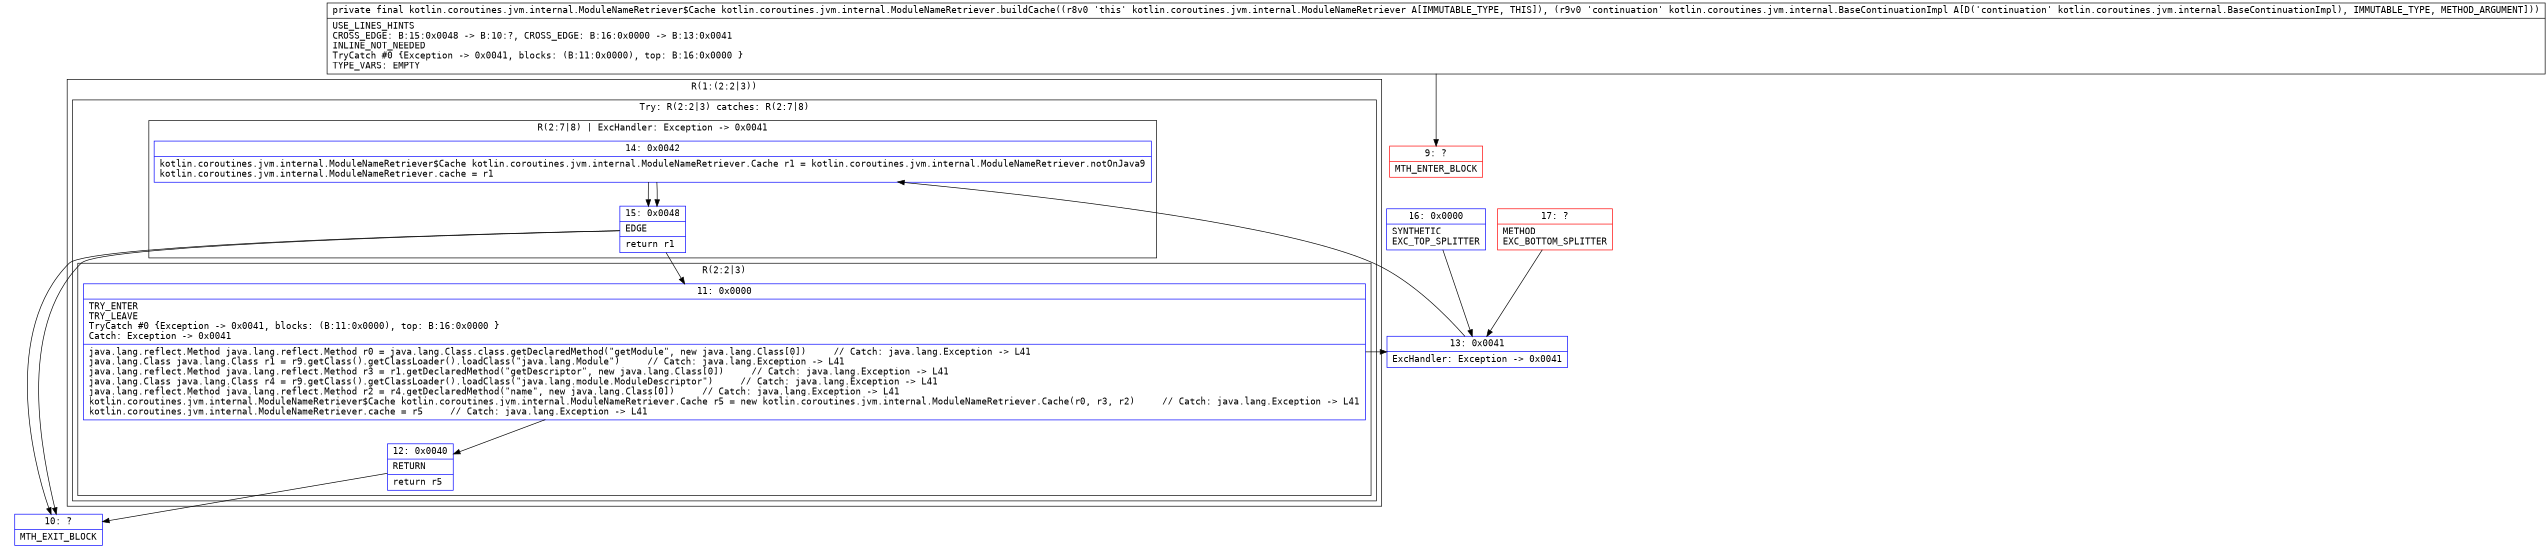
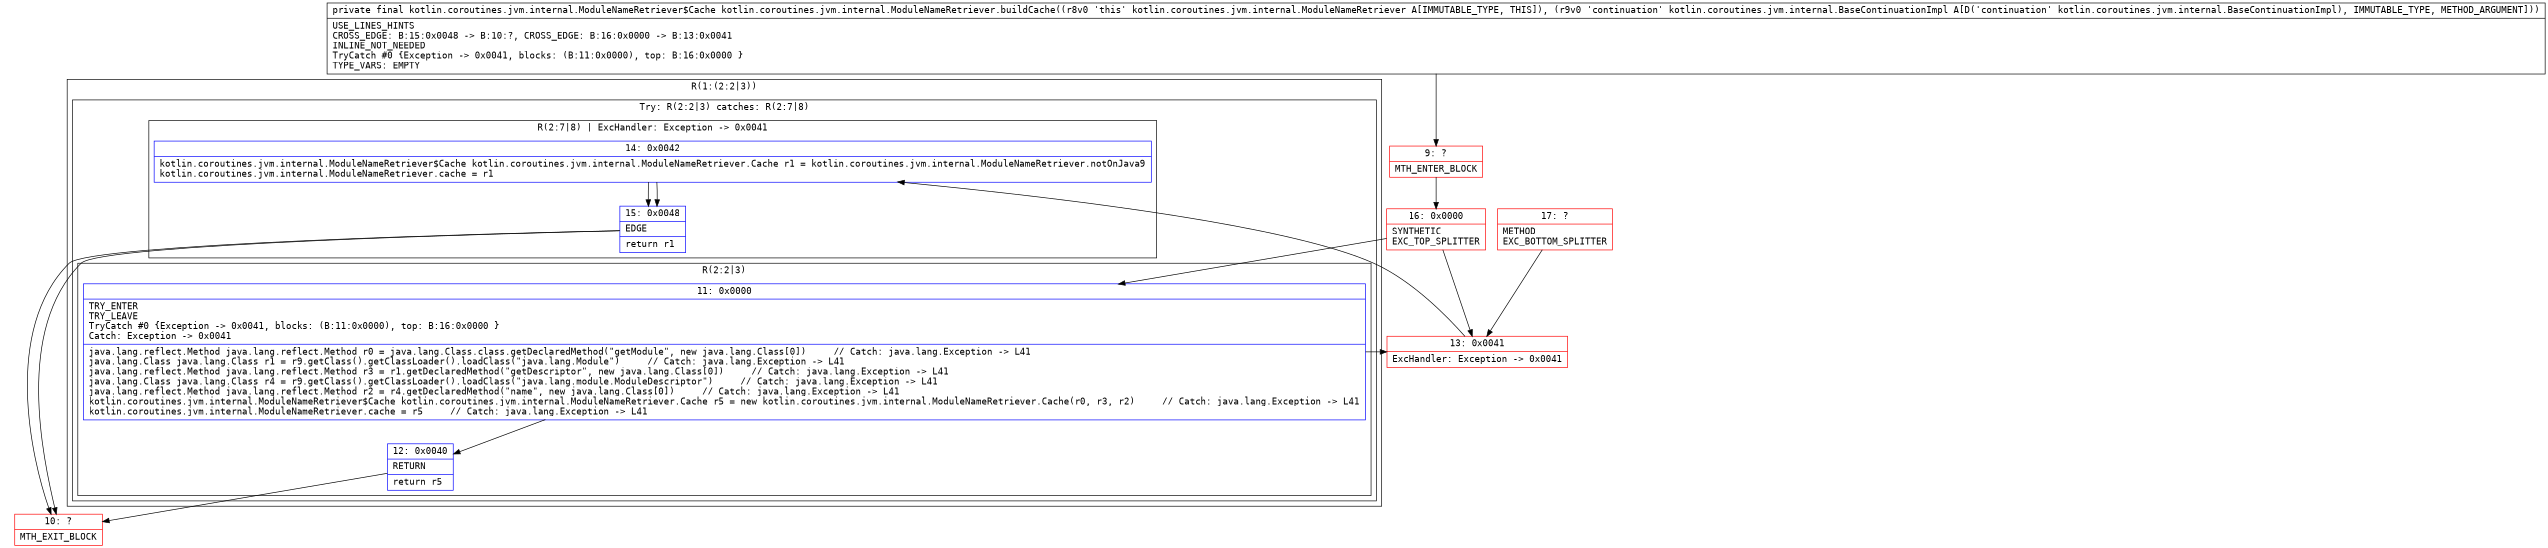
none -> (1436, 190)
(1436, 229) -> (1436, 229)
(675, 267) -> (1269, 259)
(1477, 352) -> (1477, 352)
(59, 530) -> (59, 530)
